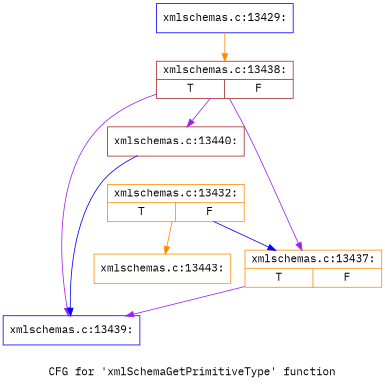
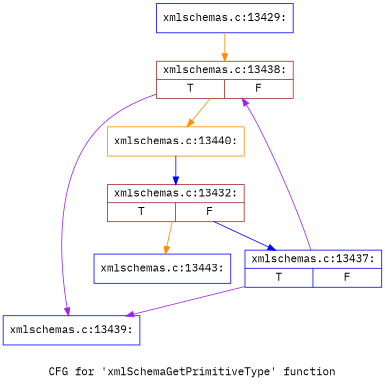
(201, 109) -> (201, 109)
(176, 141) -> (176, 141)
(265, 170) -> (282, 176)
(176, 203) -> (176, 203)
(82, 221) -> (176, 166)
(162, 269) -> (162, 269)
(313, 269) -> (313, 269)
